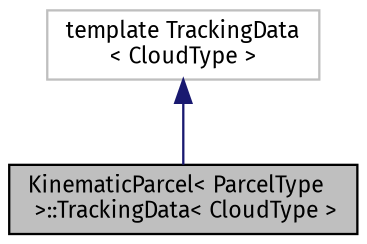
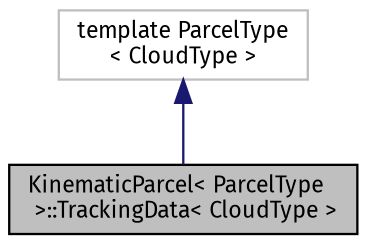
(183, 45) -> (183, 45)
